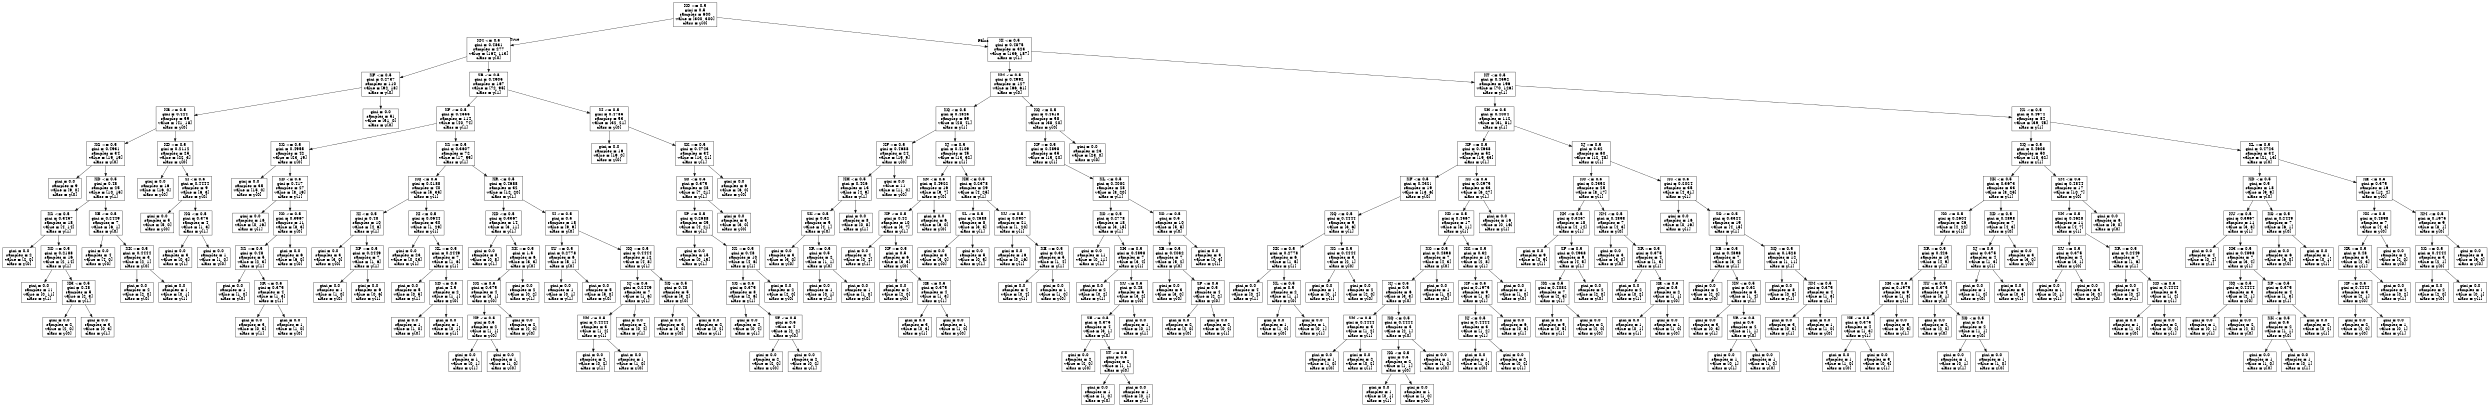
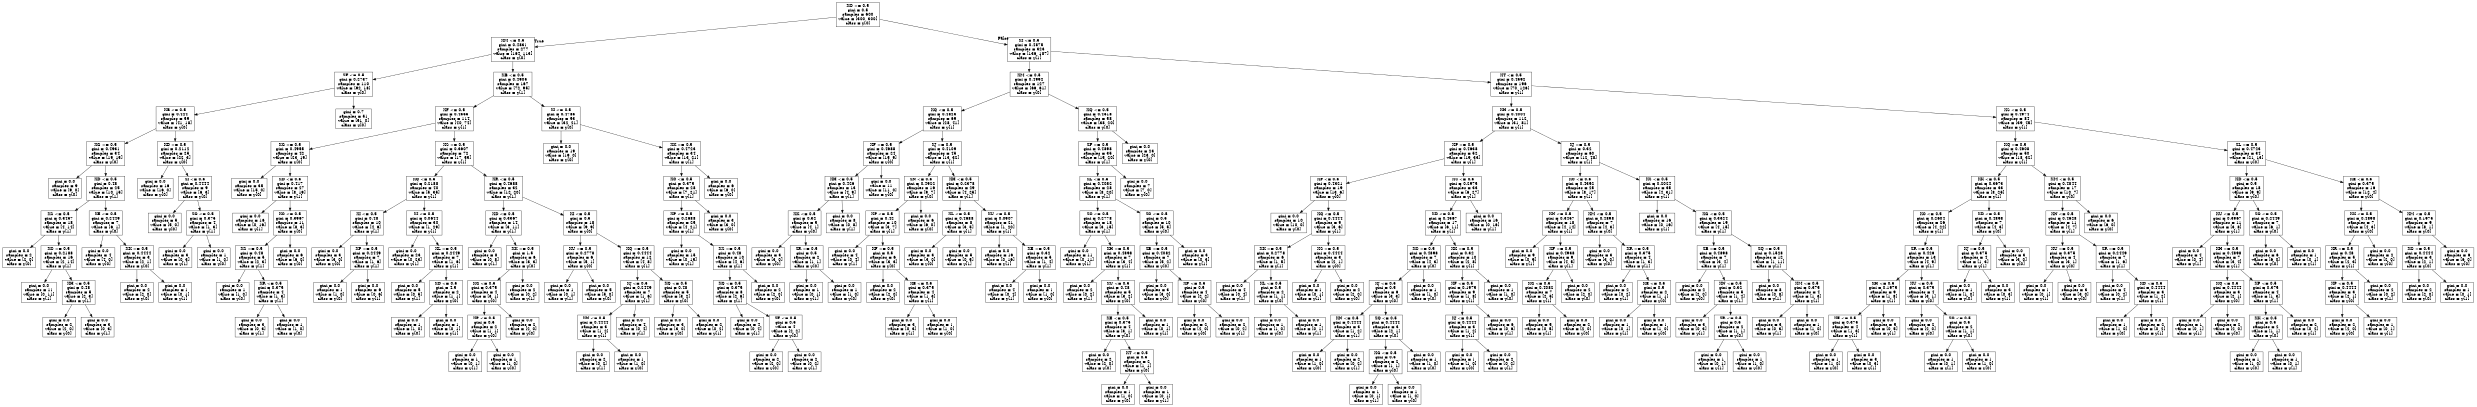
(381, 119) -> (354, 119)
none -> (1137, 188)
none -> (1289, 223)
